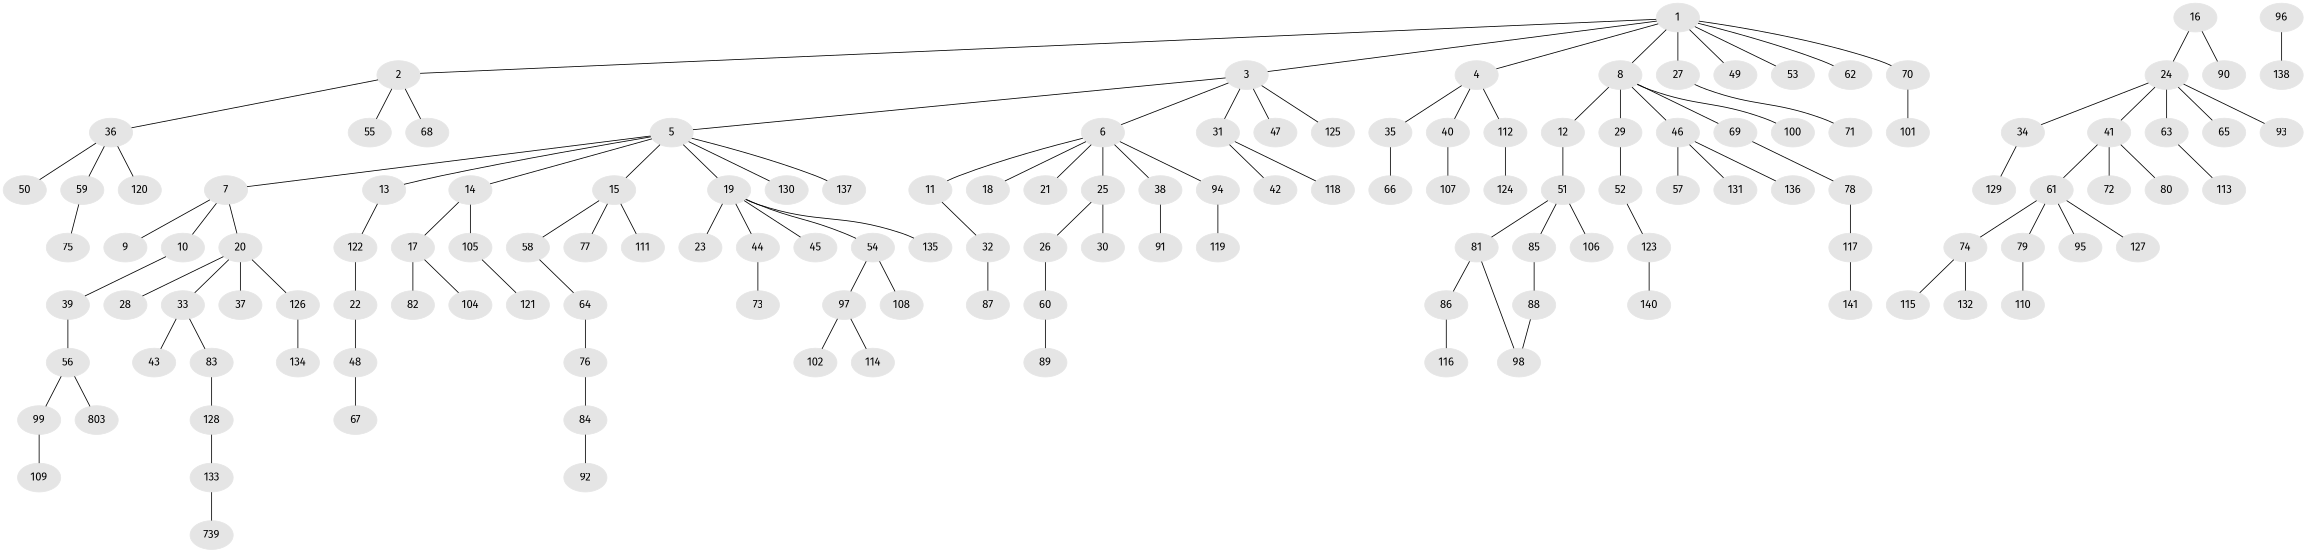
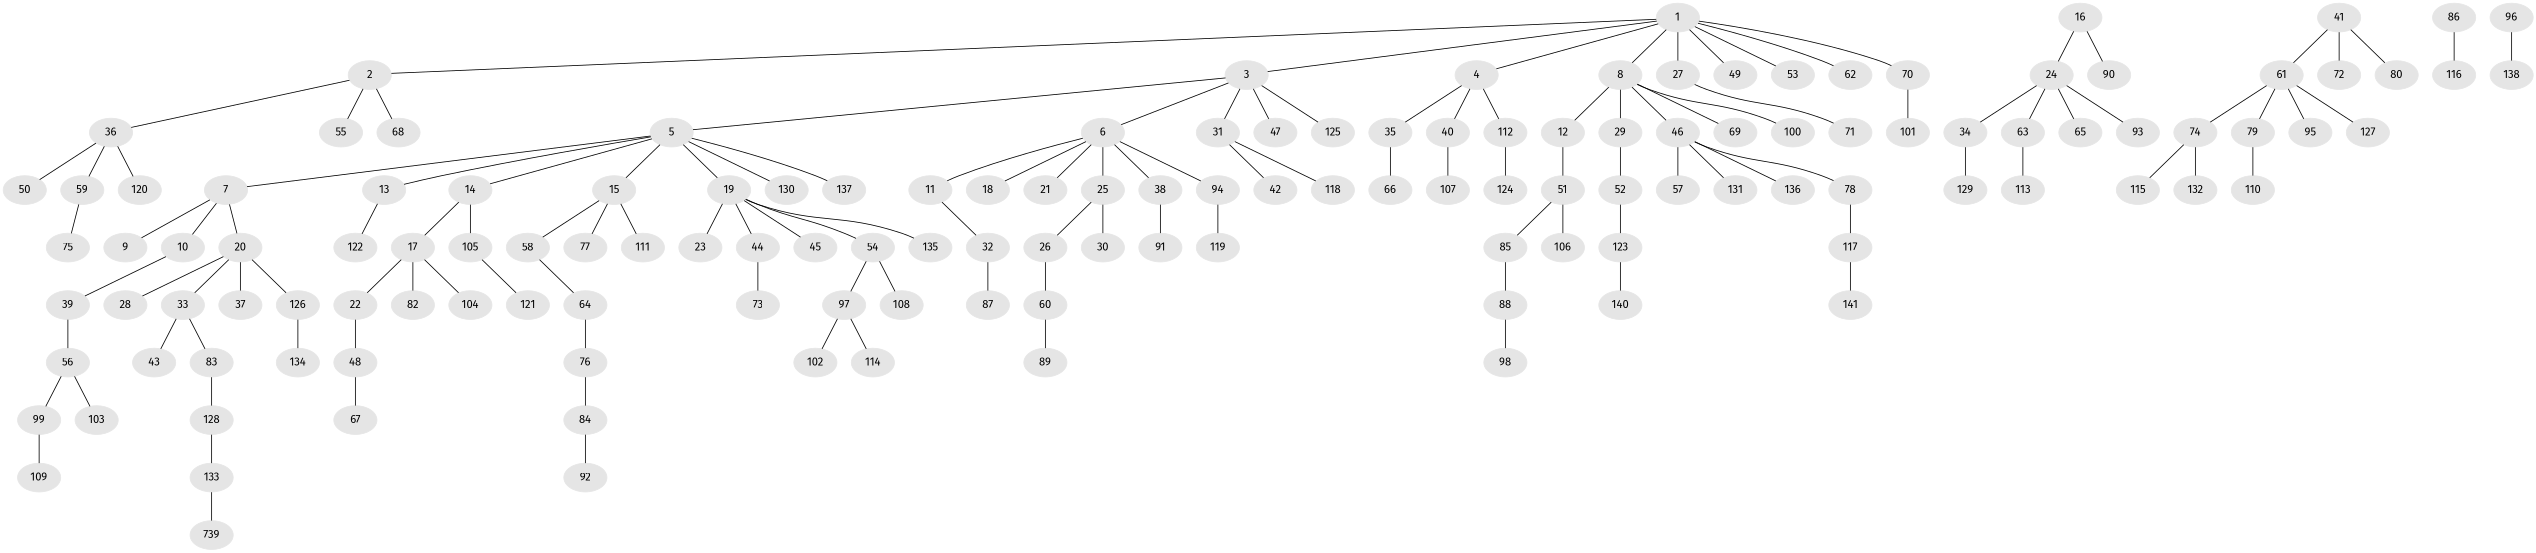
(2138, 104) -> none
(1793, 161) -> (1764, 161)
(1477, 248) -> none
(355, 276) -> (384, 276)
(97, 420) -> (97, 420)
